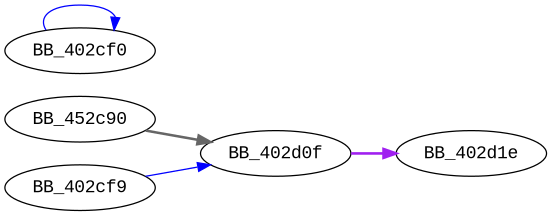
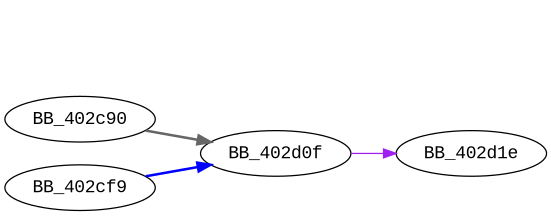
(80, 51) -> none
(80, 119) -> (80, 119)
(367, 153) -> (367, 153)
(172, 172) -> (172, 172)
